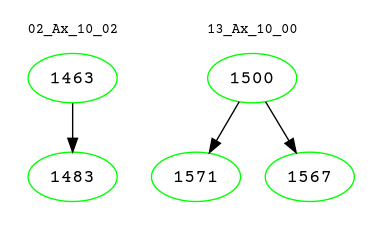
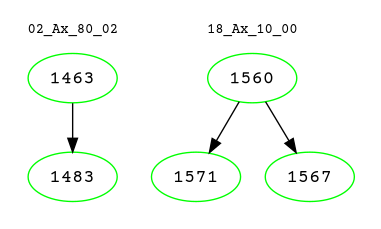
(73, 29) -> (73, 29)
(253, 29) -> (253, 29)
(252, 78) -> (252, 78)
